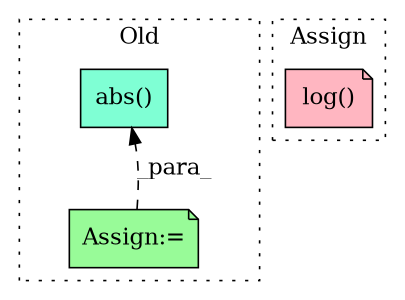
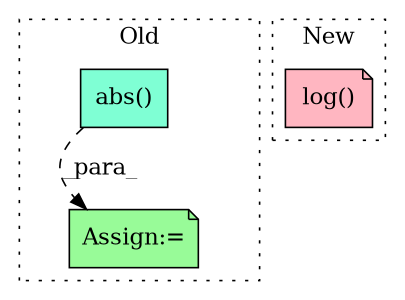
(329, 38) -> (329, 38)
(138, 177) -> (61, 161)
